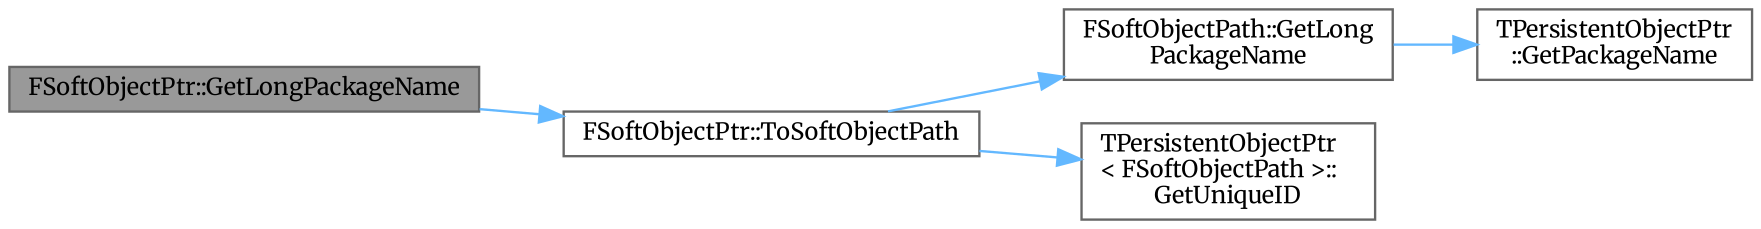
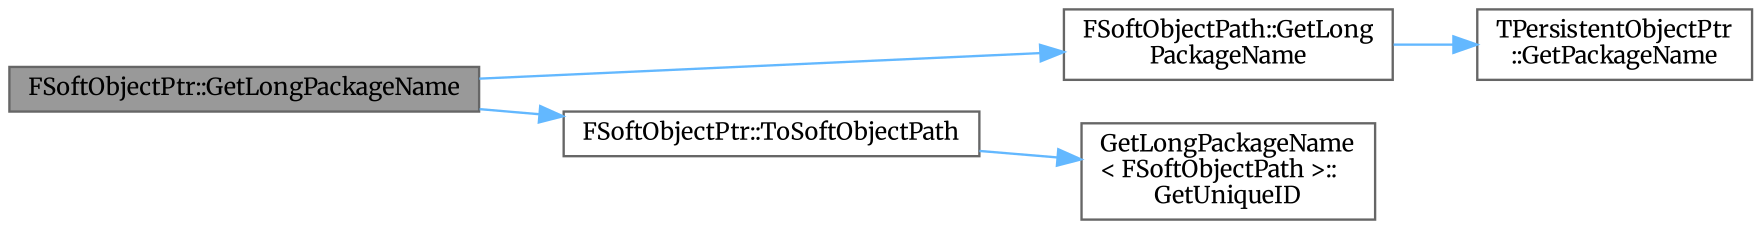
(964, 96) -> (760, 66)
(1228, 171) -> (1228, 171)
